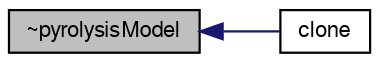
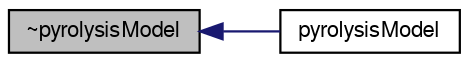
(325, 31) -> (370, 31)
